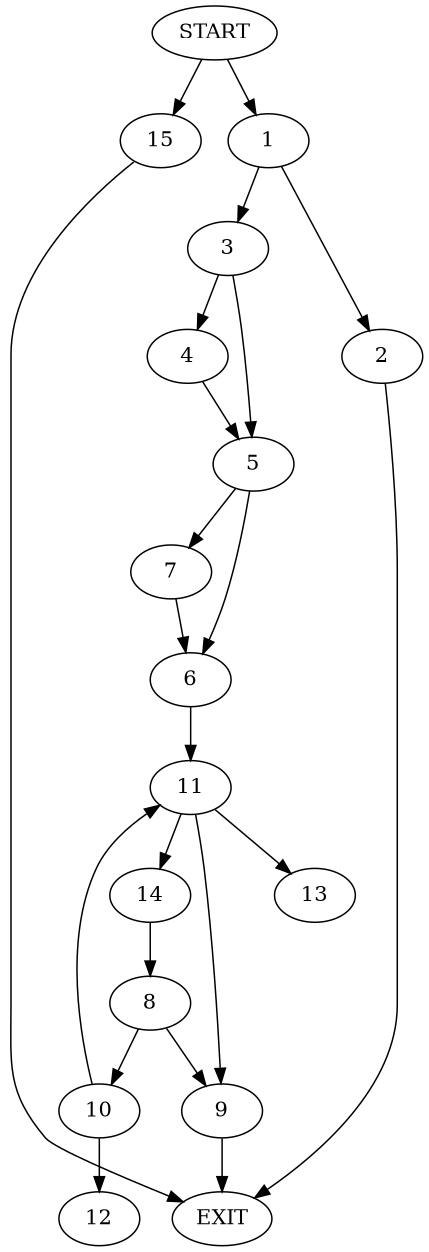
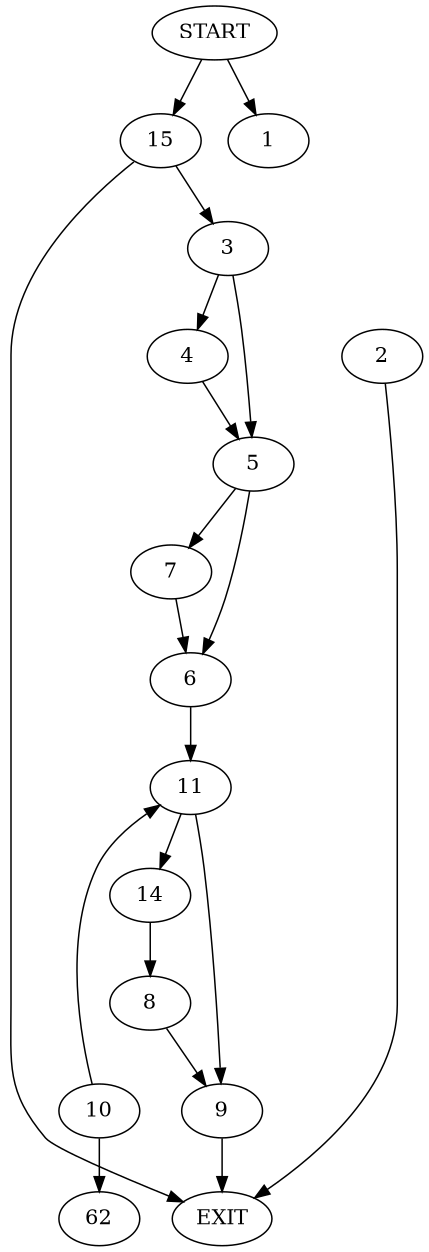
(251, 187) -> (190, 188)
(322, 242) -> none
(315, 895) -> none
(128, 1050) -> none
(99, 1219) -> (99, 1219)
